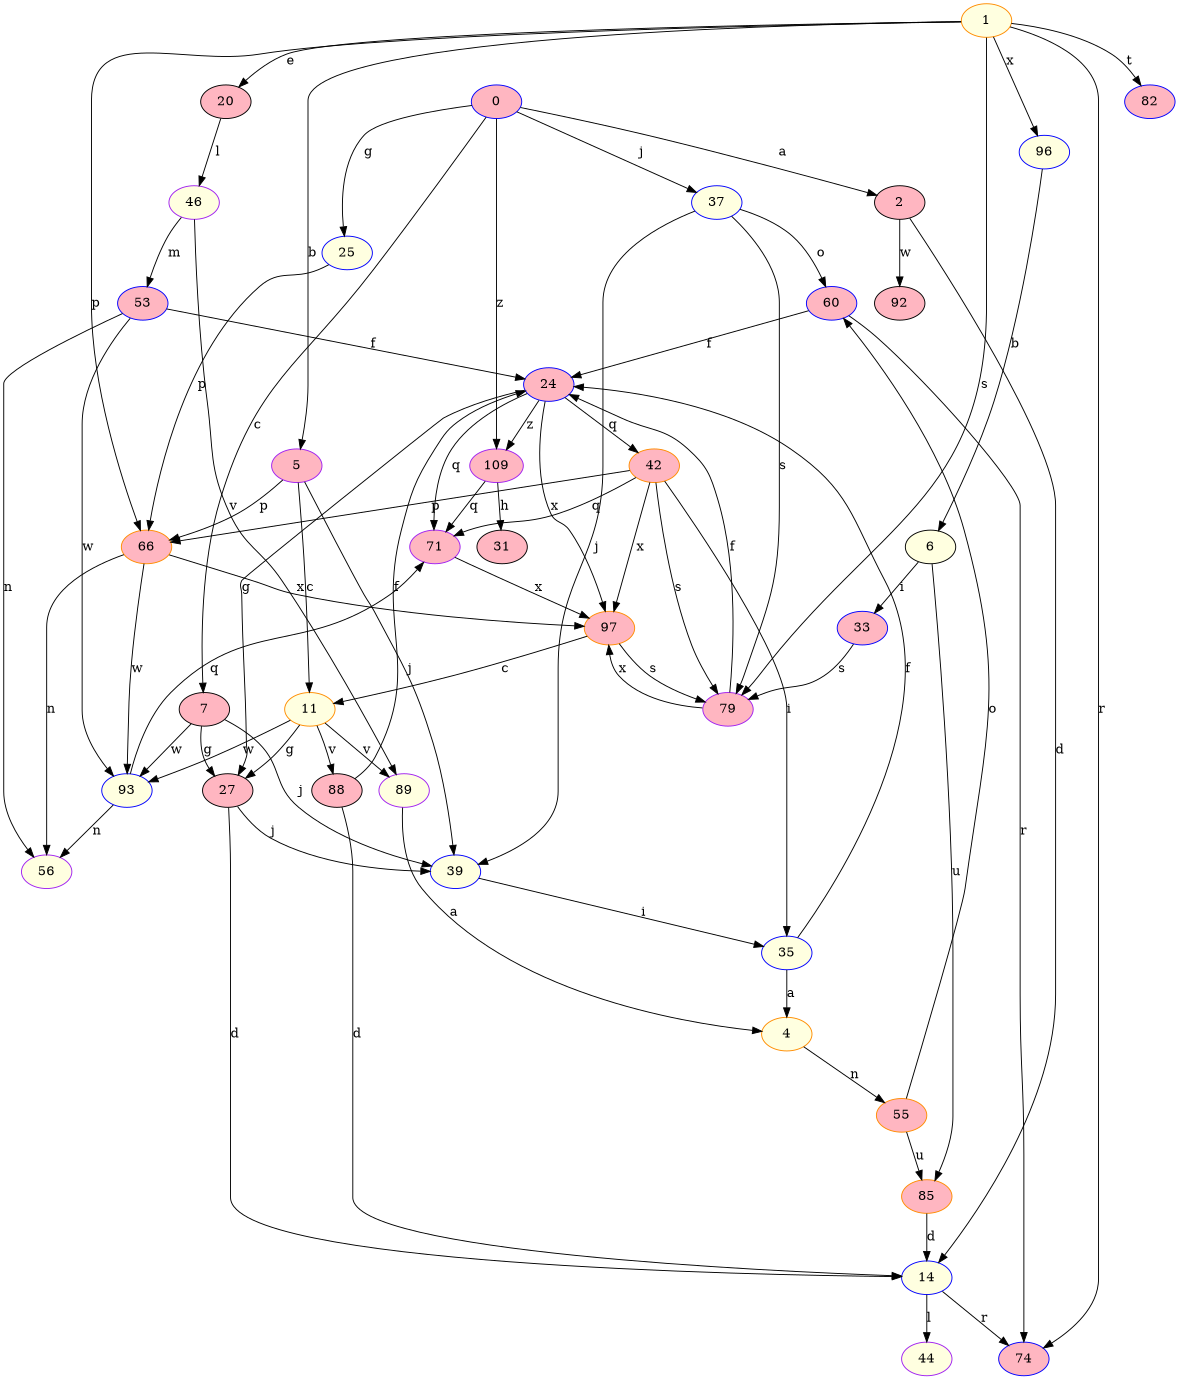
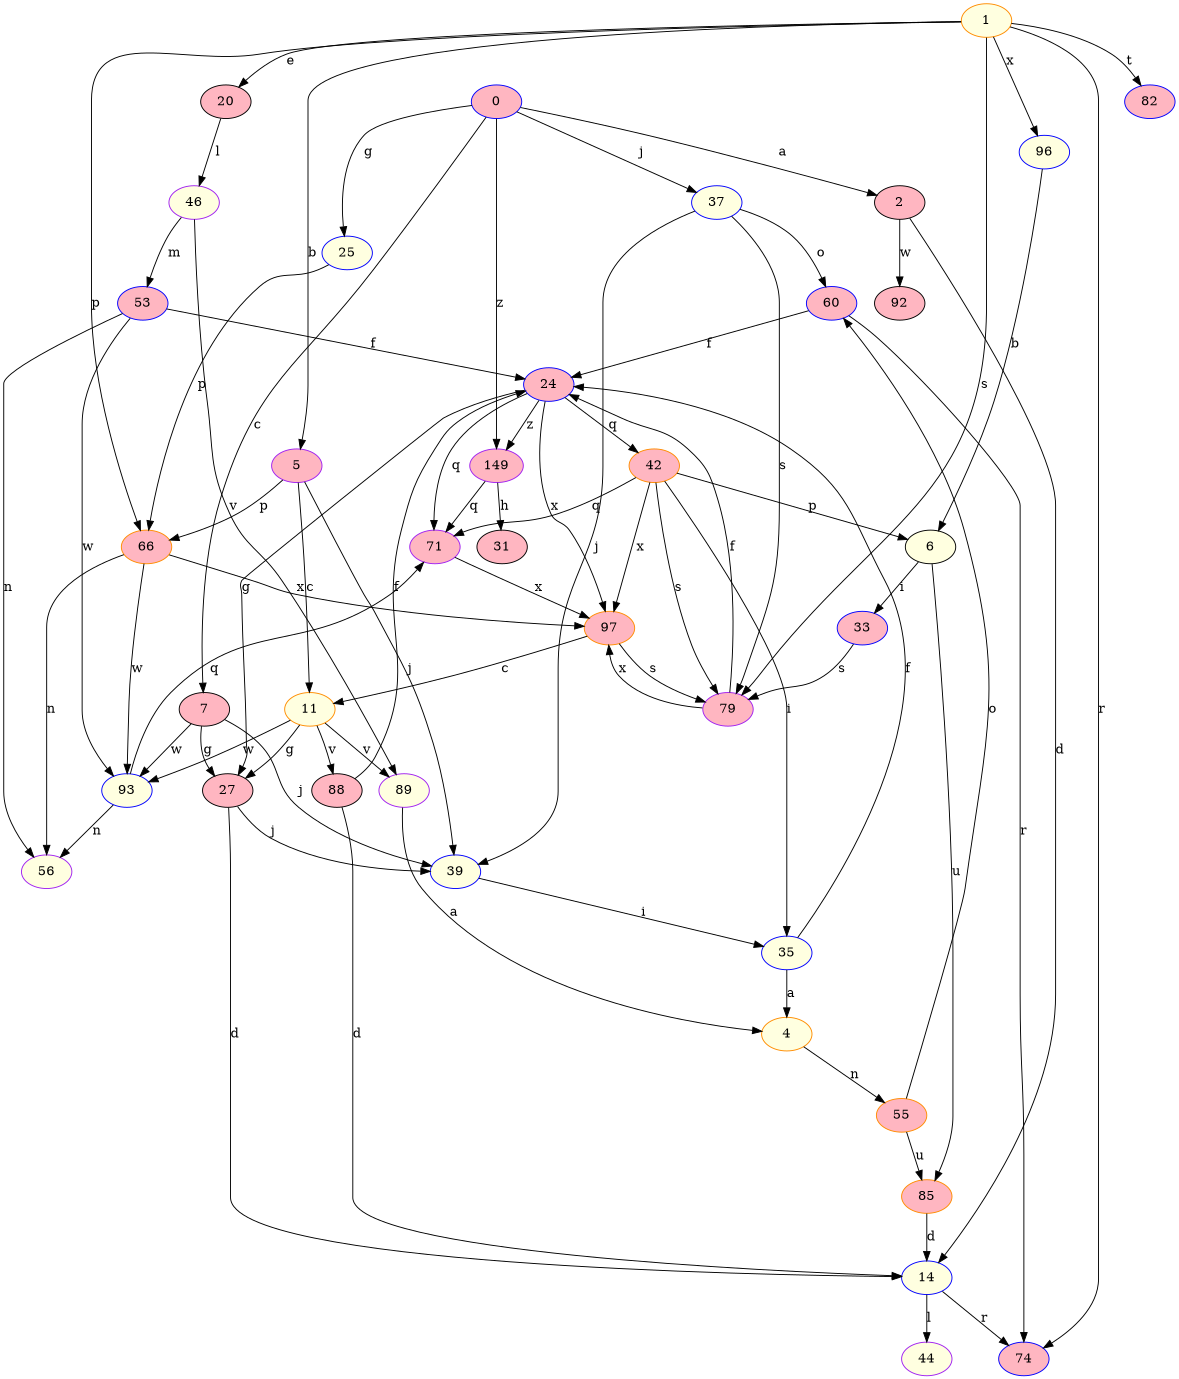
(497, 466) -> (497, 466)
(416, 504) -> (788, 505)
